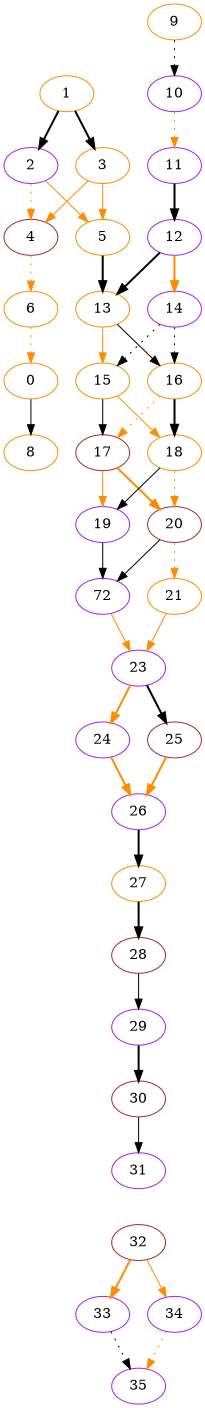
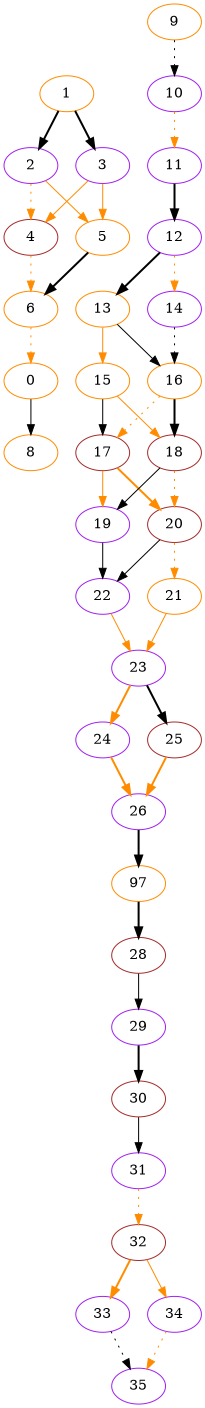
(103, 166) -> (103, 166)
(103, 268) -> (71, 270)
(175, 268) -> (175, 268)
(143, 341) -> none
(175, 453) -> (175, 453)
(103, 596) -> (103, 596)
(139, 884) -> (139, 884)
none -> (139, 1202)
